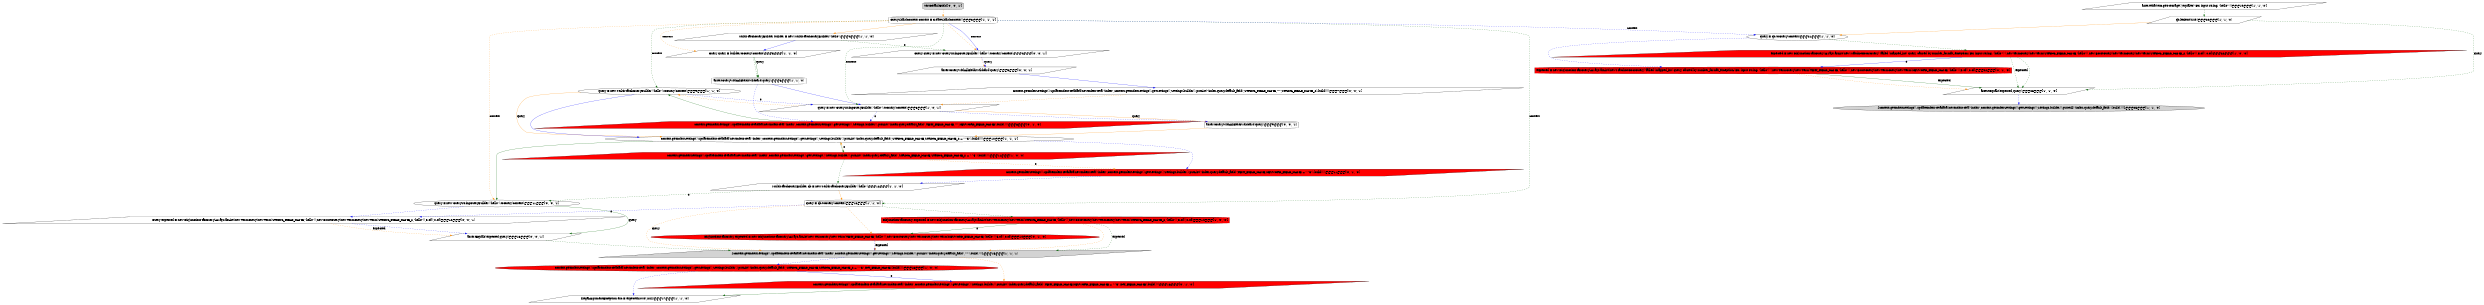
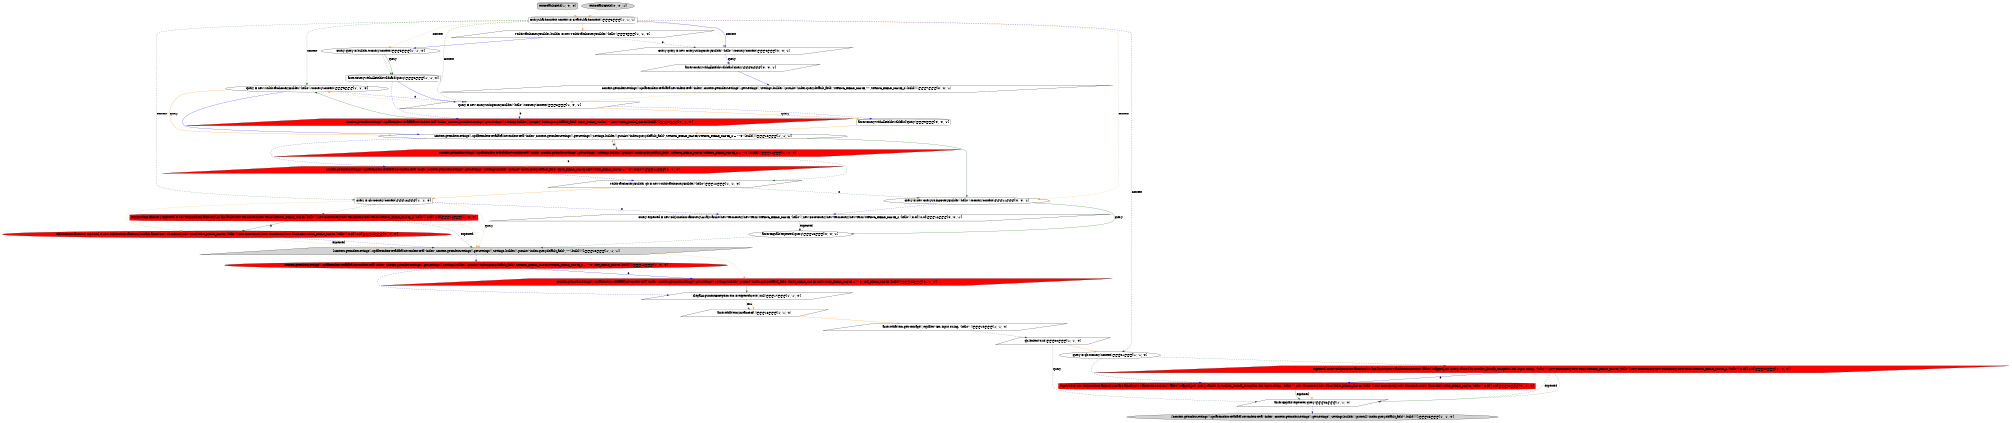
none -> (558, 6)
(943, 6) -> (608, 6)
(753, 54) -> (381, 51)
(505, 237) -> (800, 234)
none -> (754, 313)
